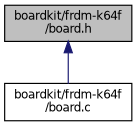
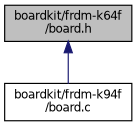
(68, 102) -> (68, 102)
